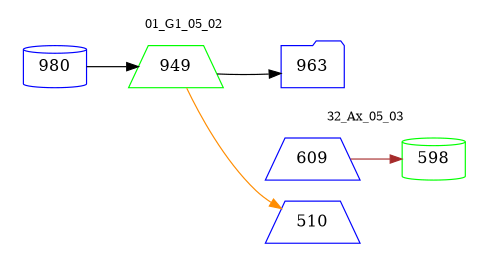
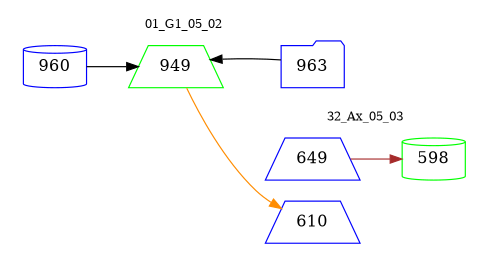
(55, 67) -> (55, 67)
(243, 75) -> (252, 59)
(313, 159) -> (313, 159)
(313, 222) -> (313, 222)
